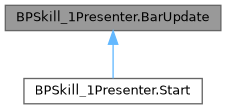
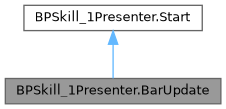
(113, 61) -> (113, 61)
